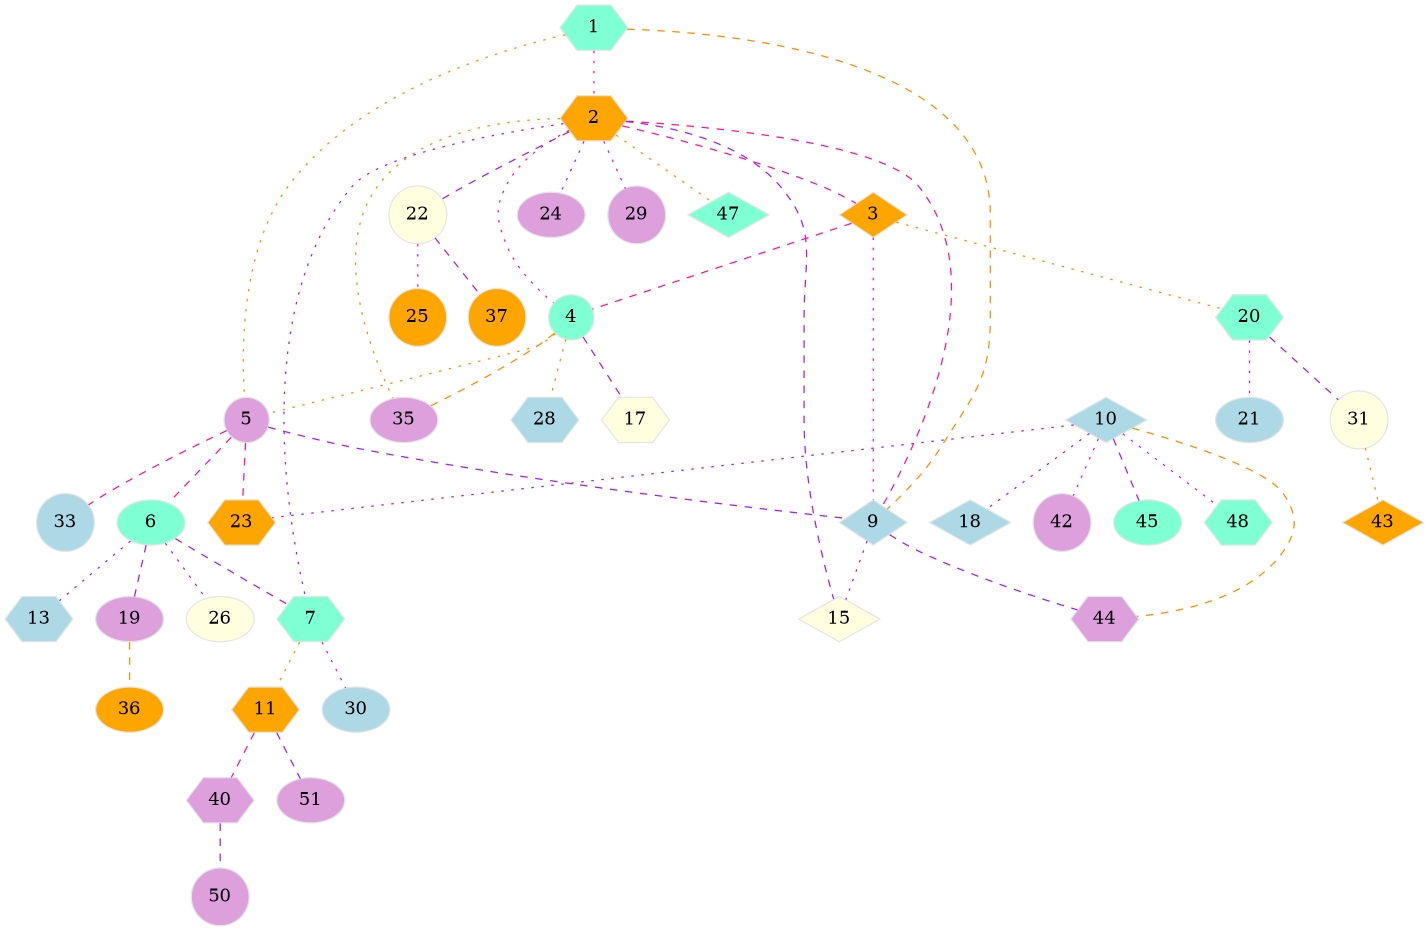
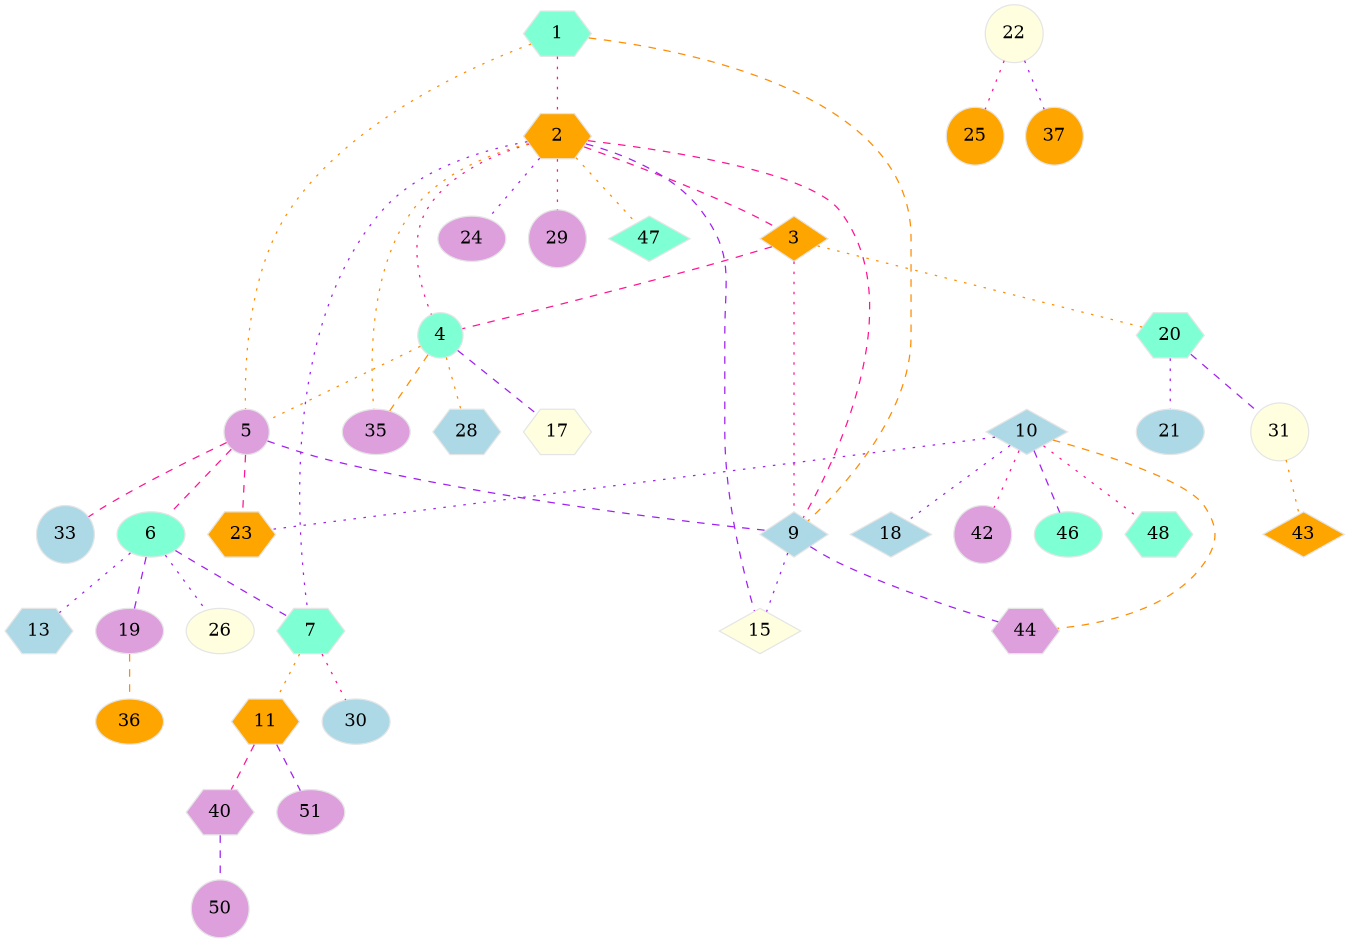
(505, 164) -> none
(457, 266) -> (1034, 85)
(1148, 523) -> (1068, 534)
